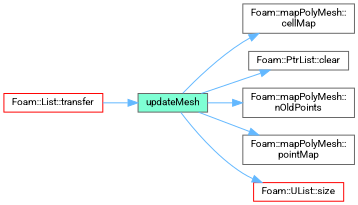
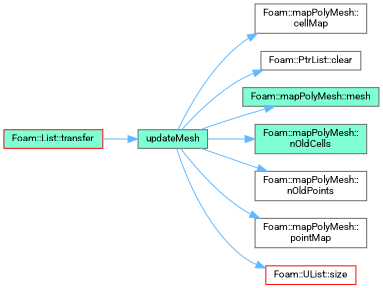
none -> (311, 97)
(53, 103) -> (53, 139)
none -> (311, 139)
